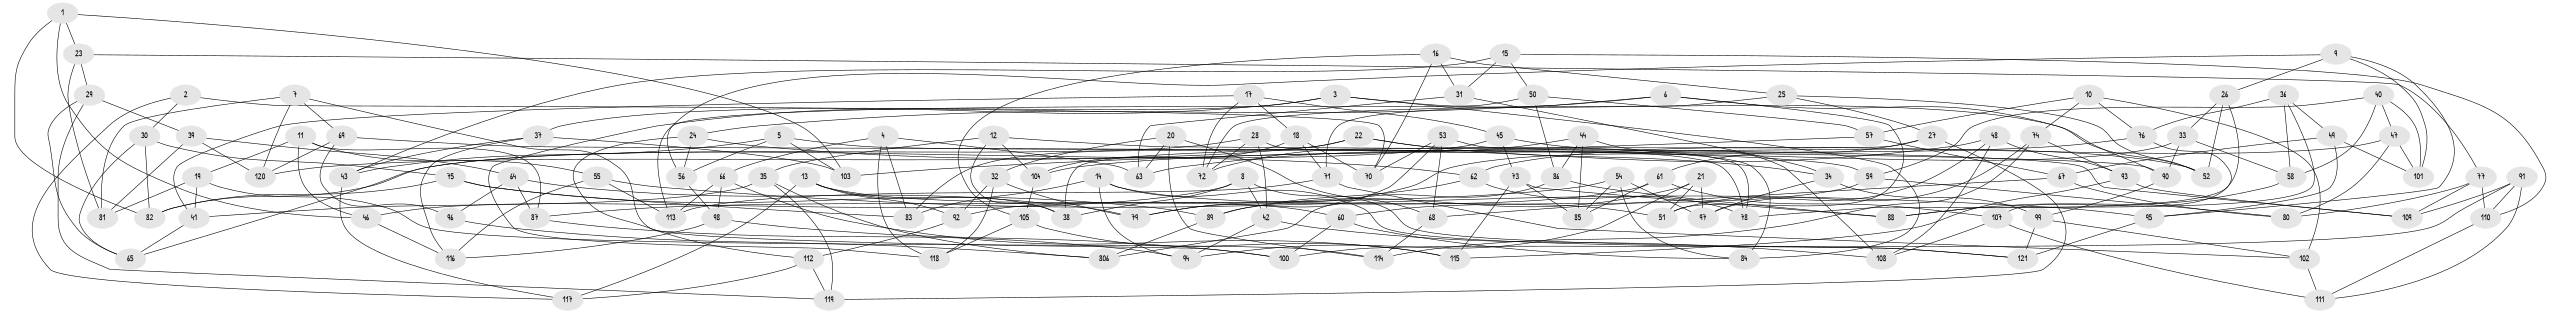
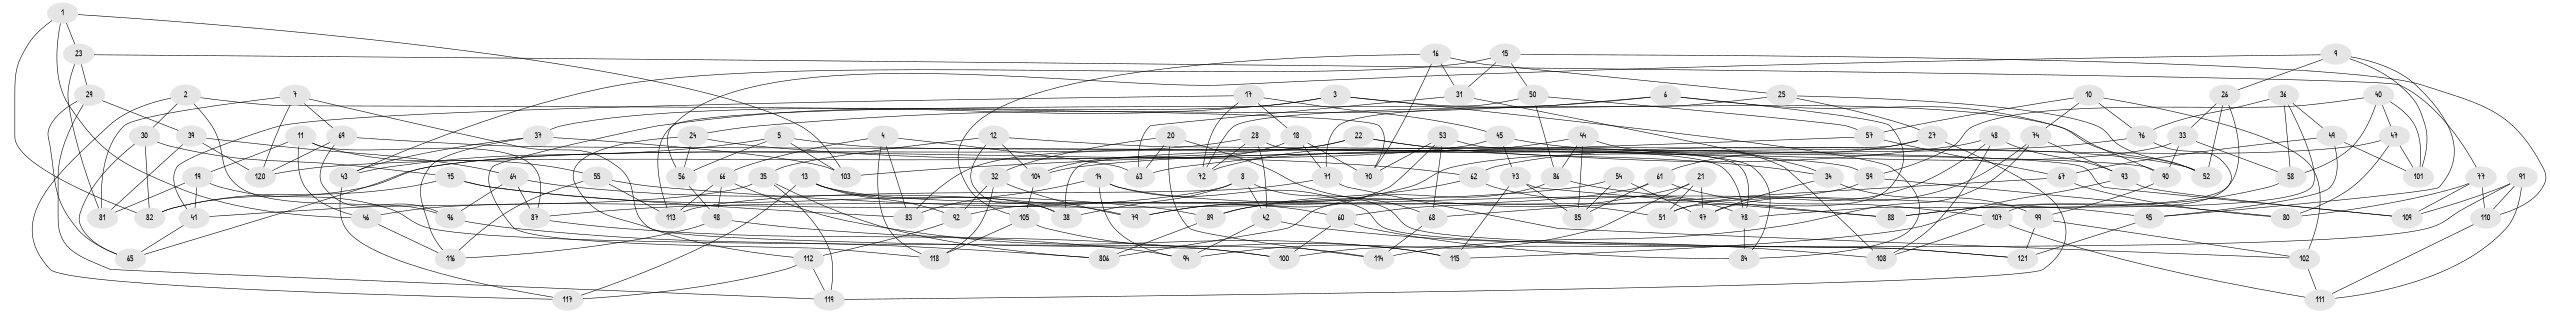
none -> (289, 201)
(1641, 227) -> (1744, 240)
